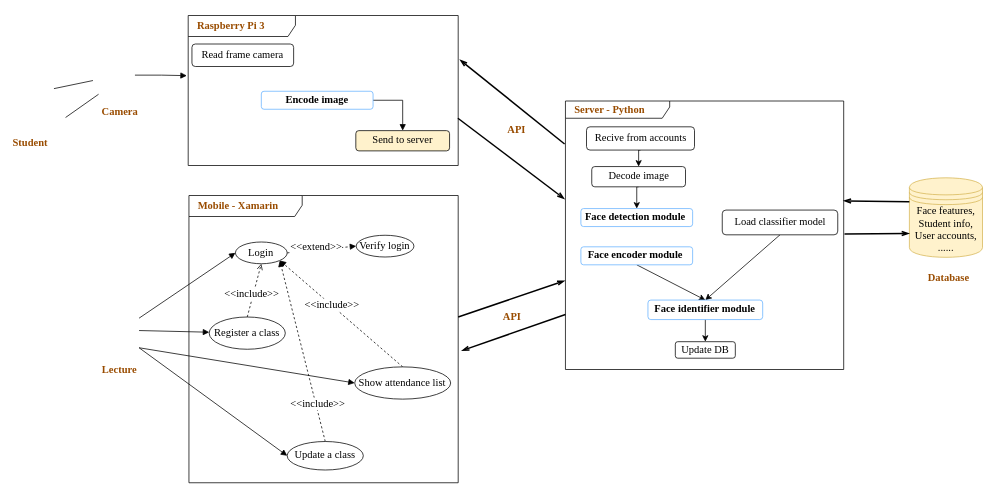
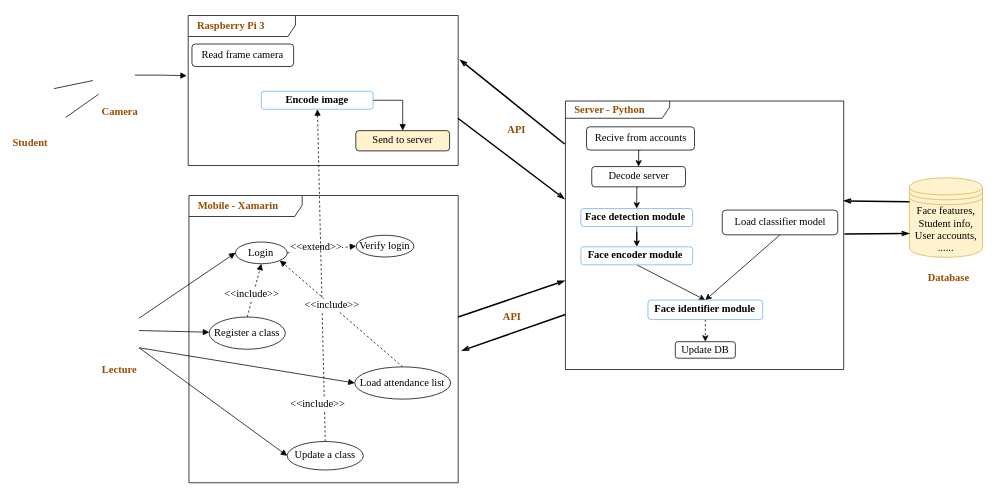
(639, 177) -> (639, 177)
none -> (637, 239)
(260, 268) -> (259, 271)
(705, 329) -> (705, 329)
(308, 373) -> (324, 368)
(402, 383) -> (402, 383)
